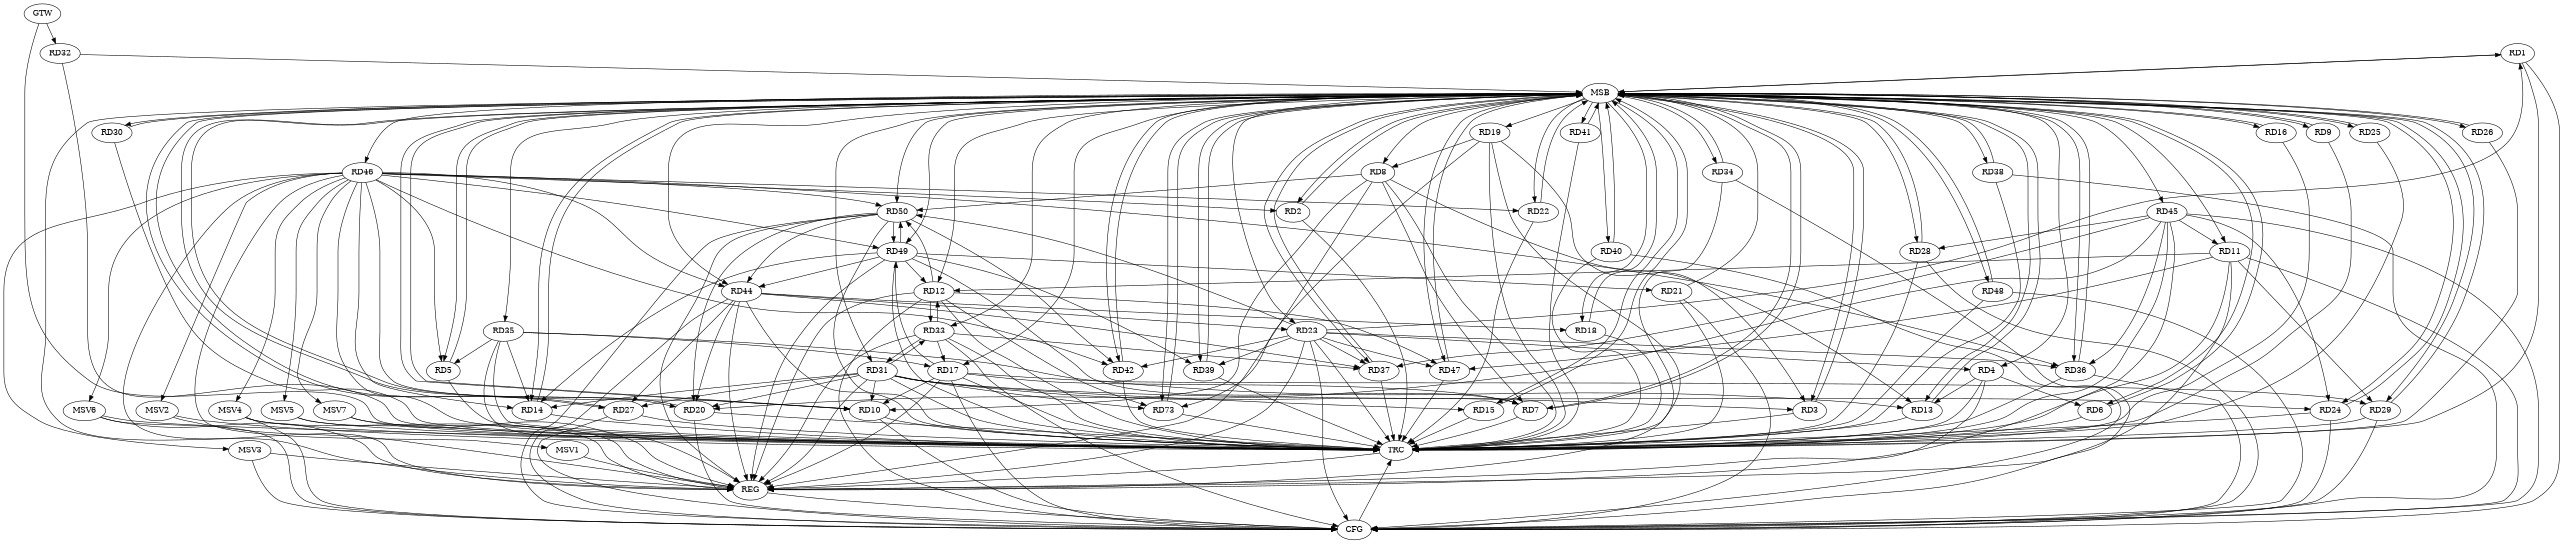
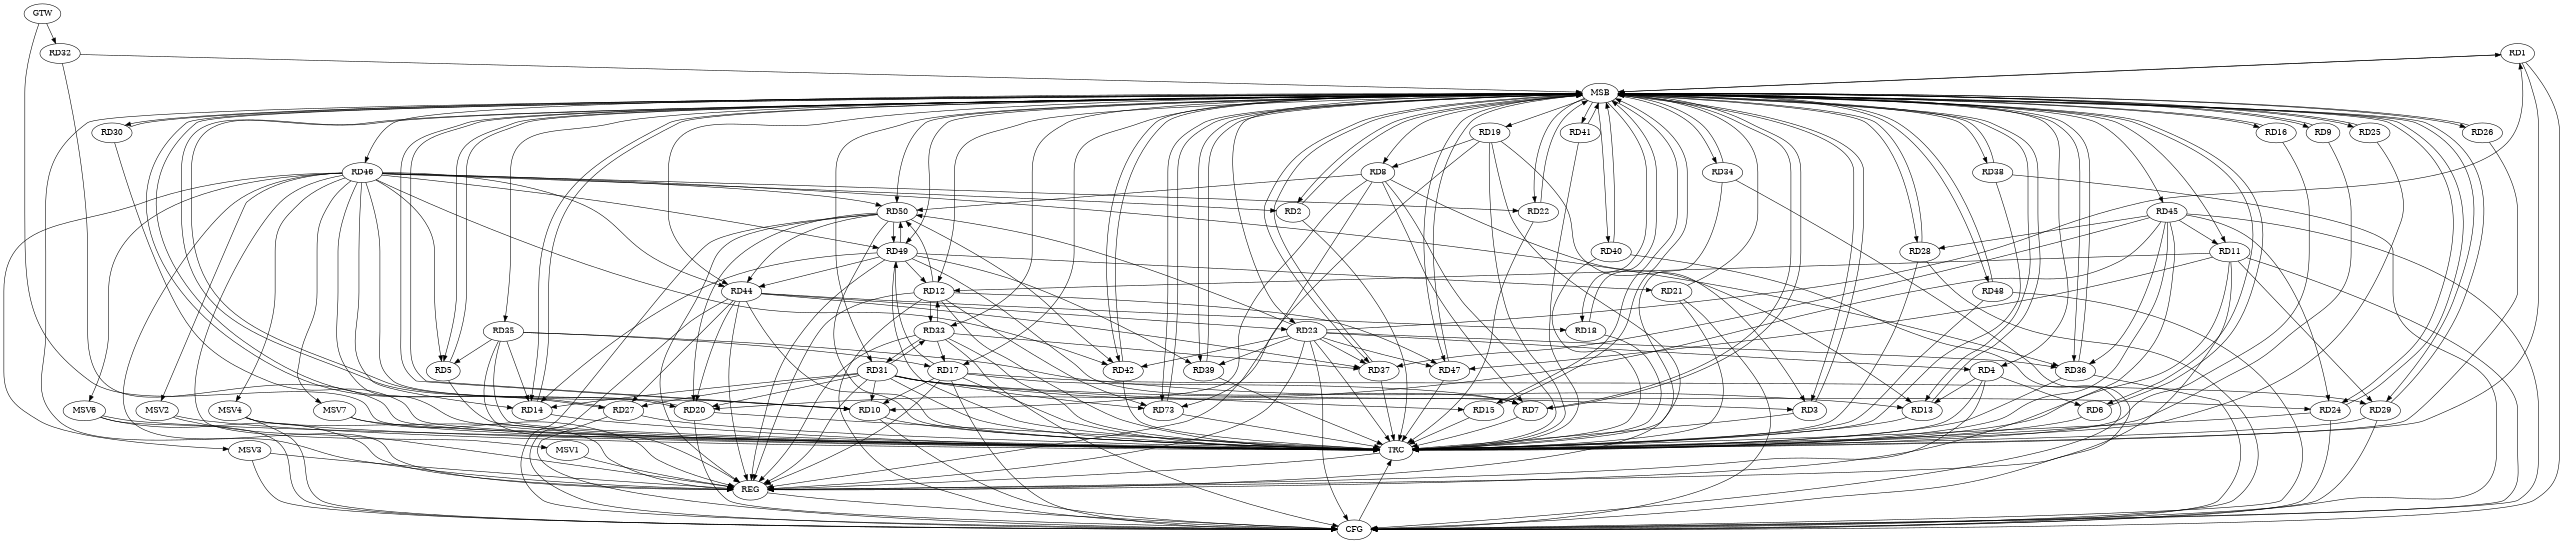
(282, 411) -> none
